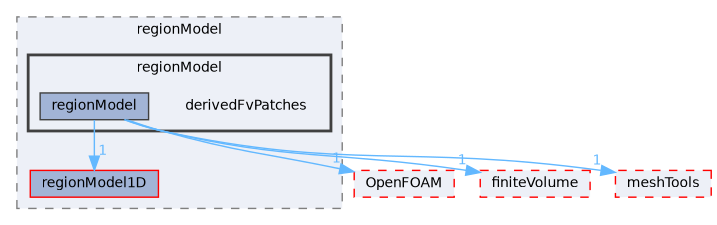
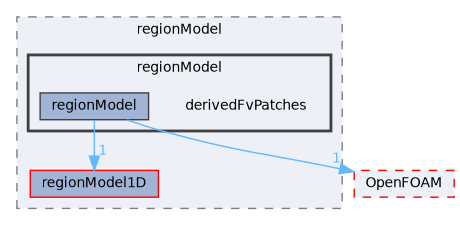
(535, 184) -> none
(663, 184) -> none
